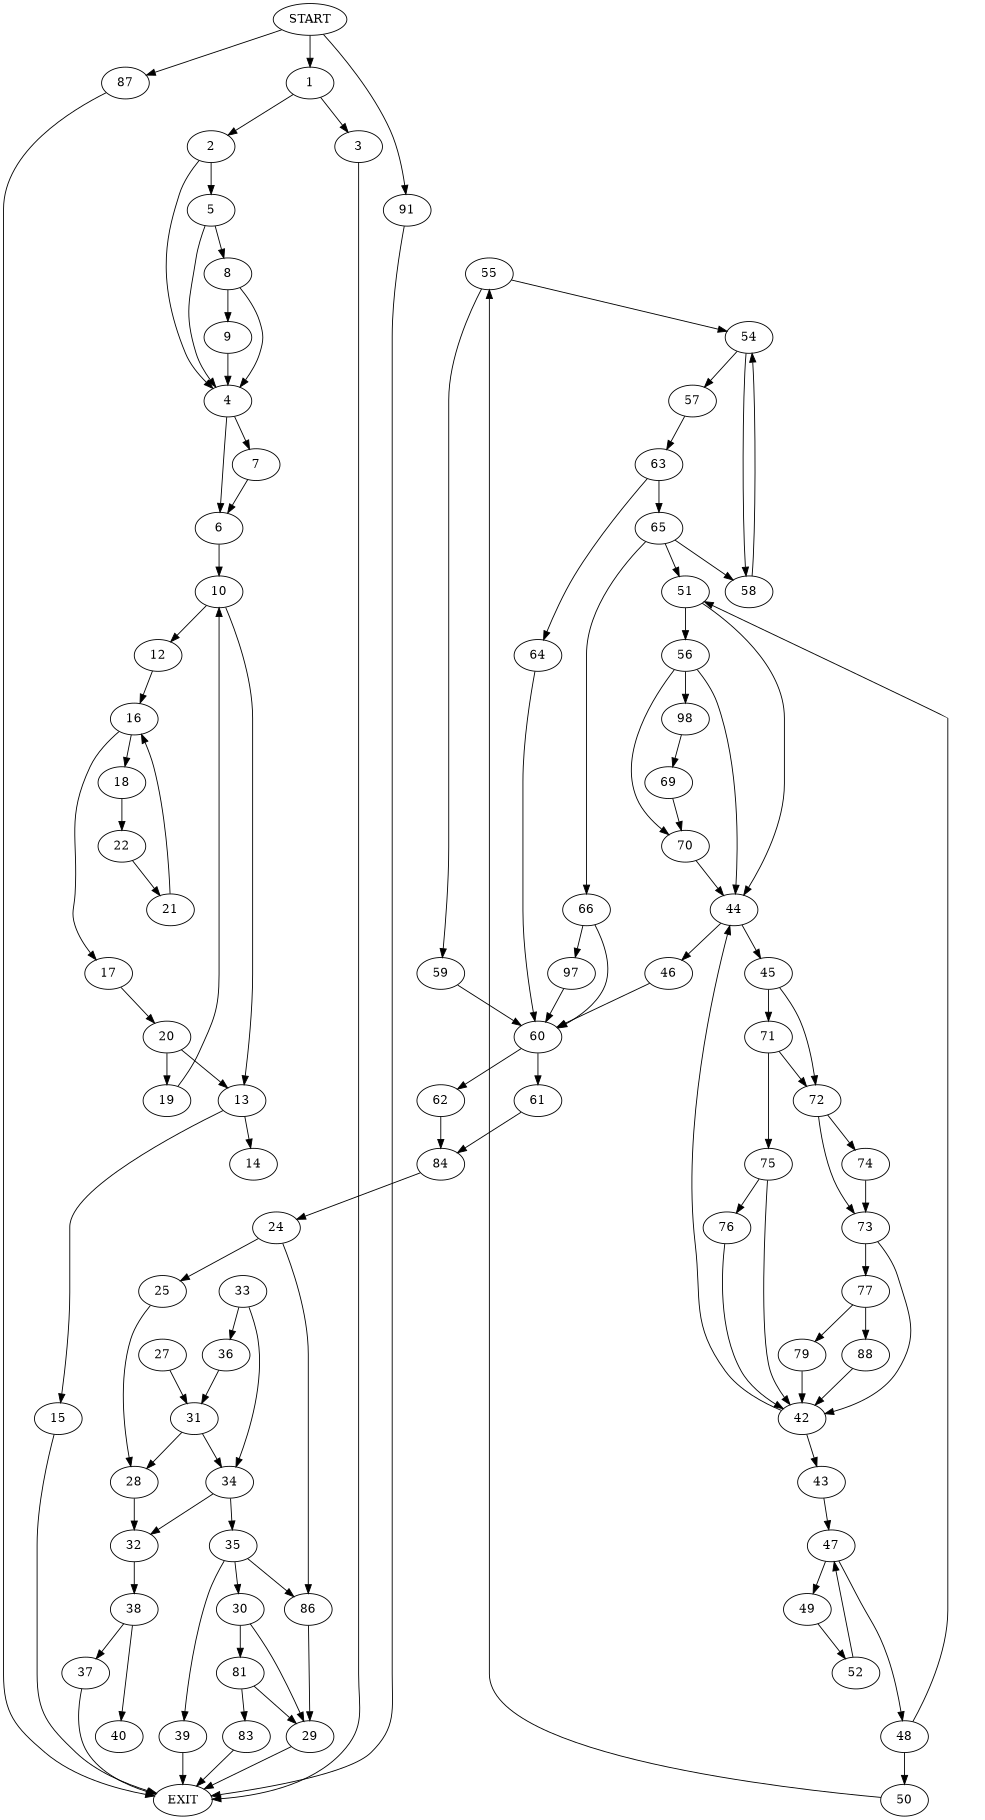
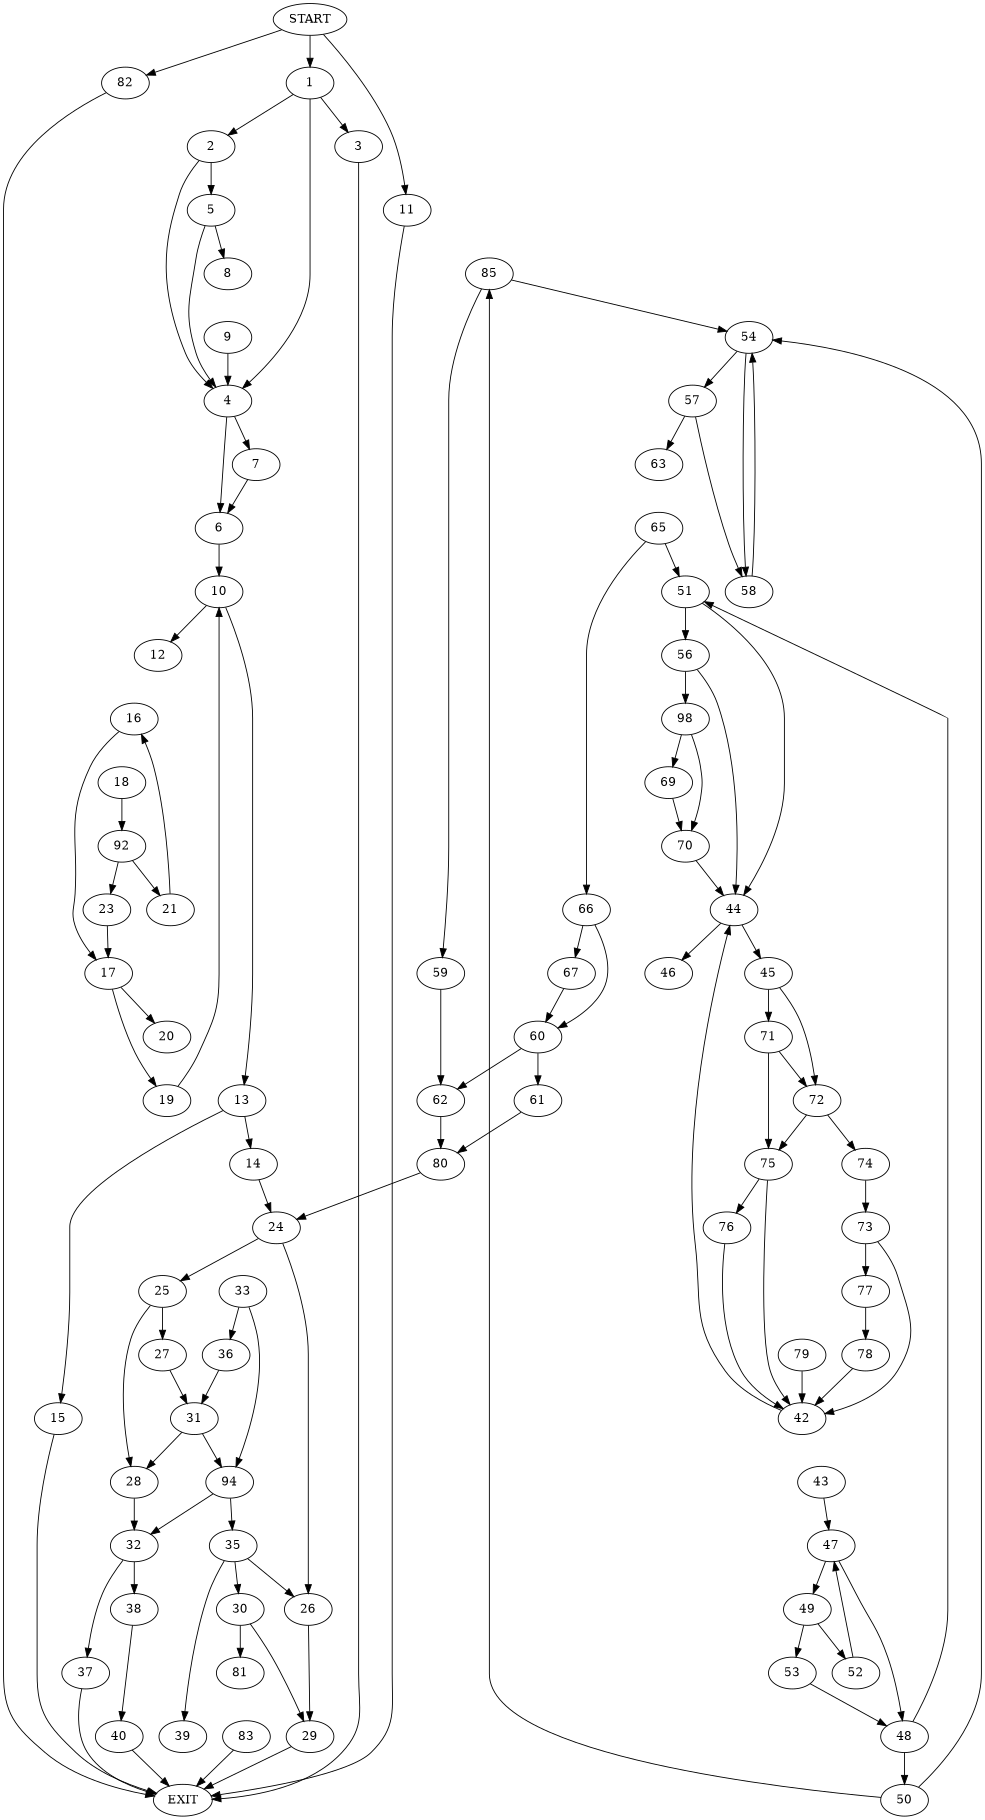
(125, 83) -> (125, 83)
(407, 210) -> (407, 210)
(489, 274) -> (489, 274)
(228, 301) -> none
(262, 333) -> (310, 250)
(659, 492) -> none
(700, 558) -> (714, 494)
(538, 655) -> none
(148, 683) -> none
(129, 746) -> none
(634, 749) -> (702, 778)
(122, 846) -> (122, 846)
none -> (107, 910)
(572, 973) -> (572, 973)
(483, 1001) -> (441, 1033)
(607, 1003) -> none
none -> (981, 1008)
(167, 1065) -> (128, 1036)
(201, 1066) -> none
(828, 1163) -> (796, 1129)
(441, 1164) -> (441, 1164)
none -> (263, 1192)
none -> (163, 1319)
(837, 1320) -> none
(866, 1355) -> (866, 1355)
(810, 1446) -> none
(230, 1482) -> (230, 1482)
(308, 1609) -> (308, 1609)
(113, 1638) -> (99, 1602)
none -> (792, 1673)
(243, 1701) -> none
(272, 1702) -> none
(183, 1764) -> (147, 1765)
